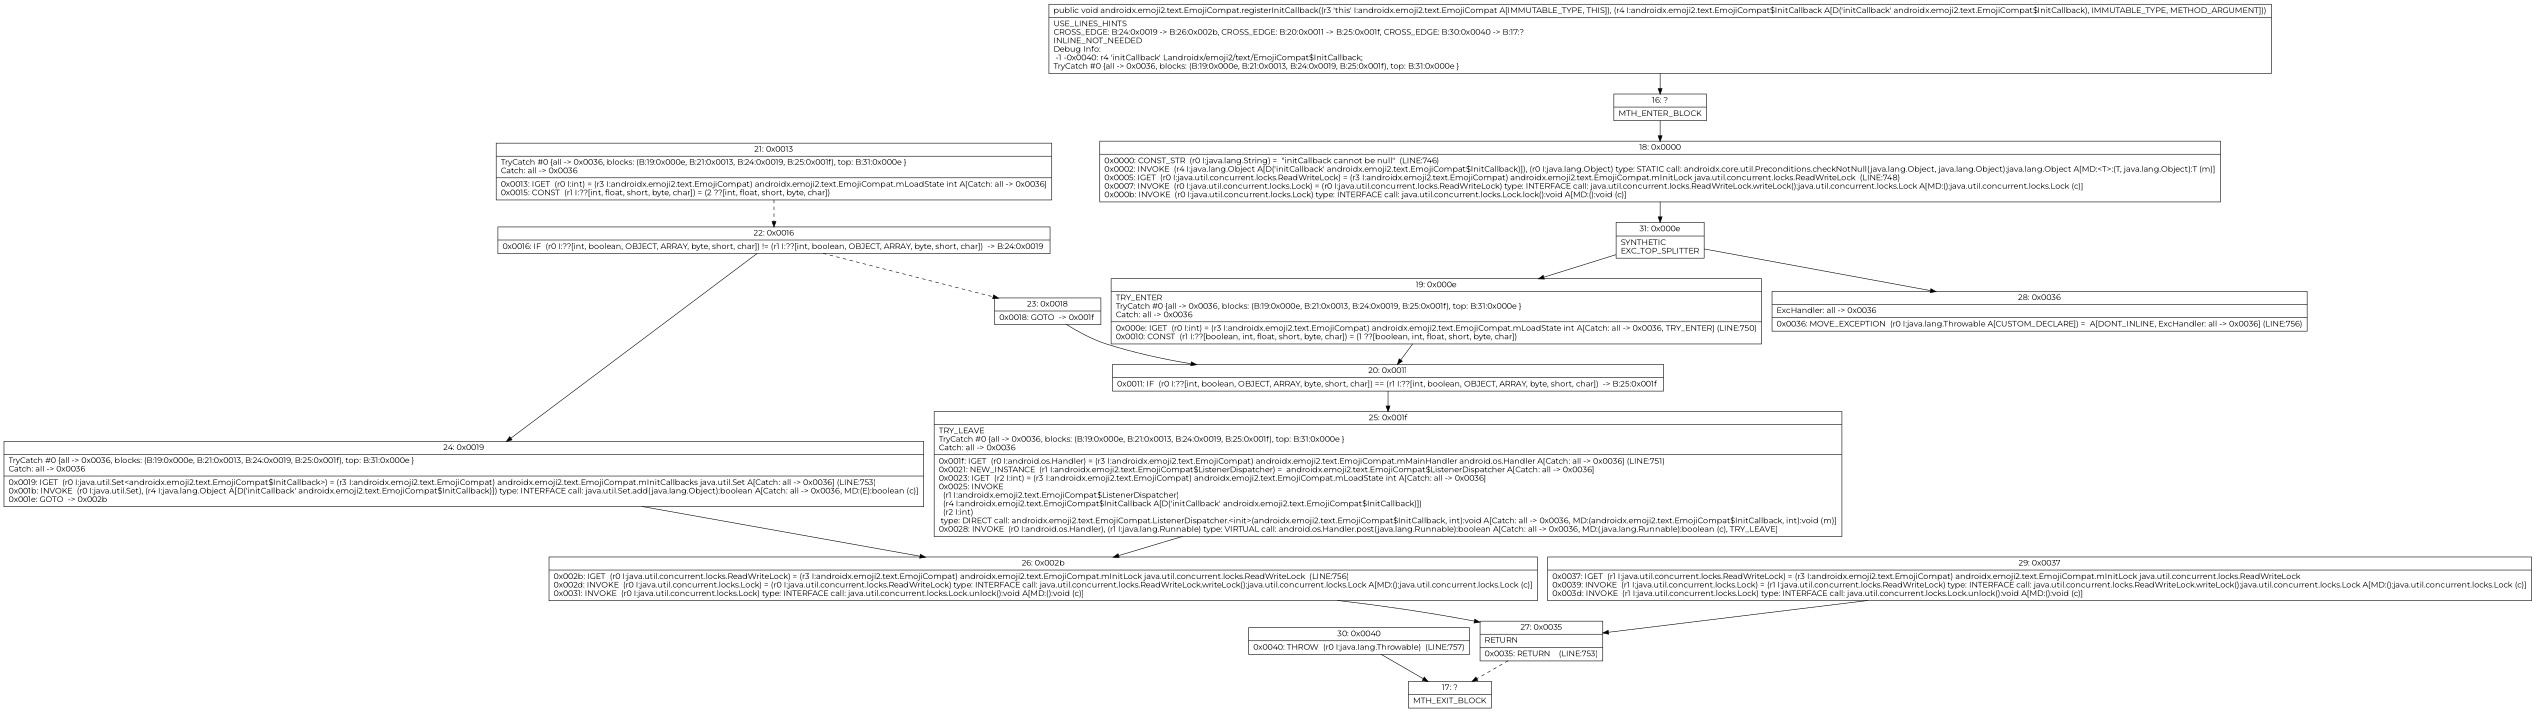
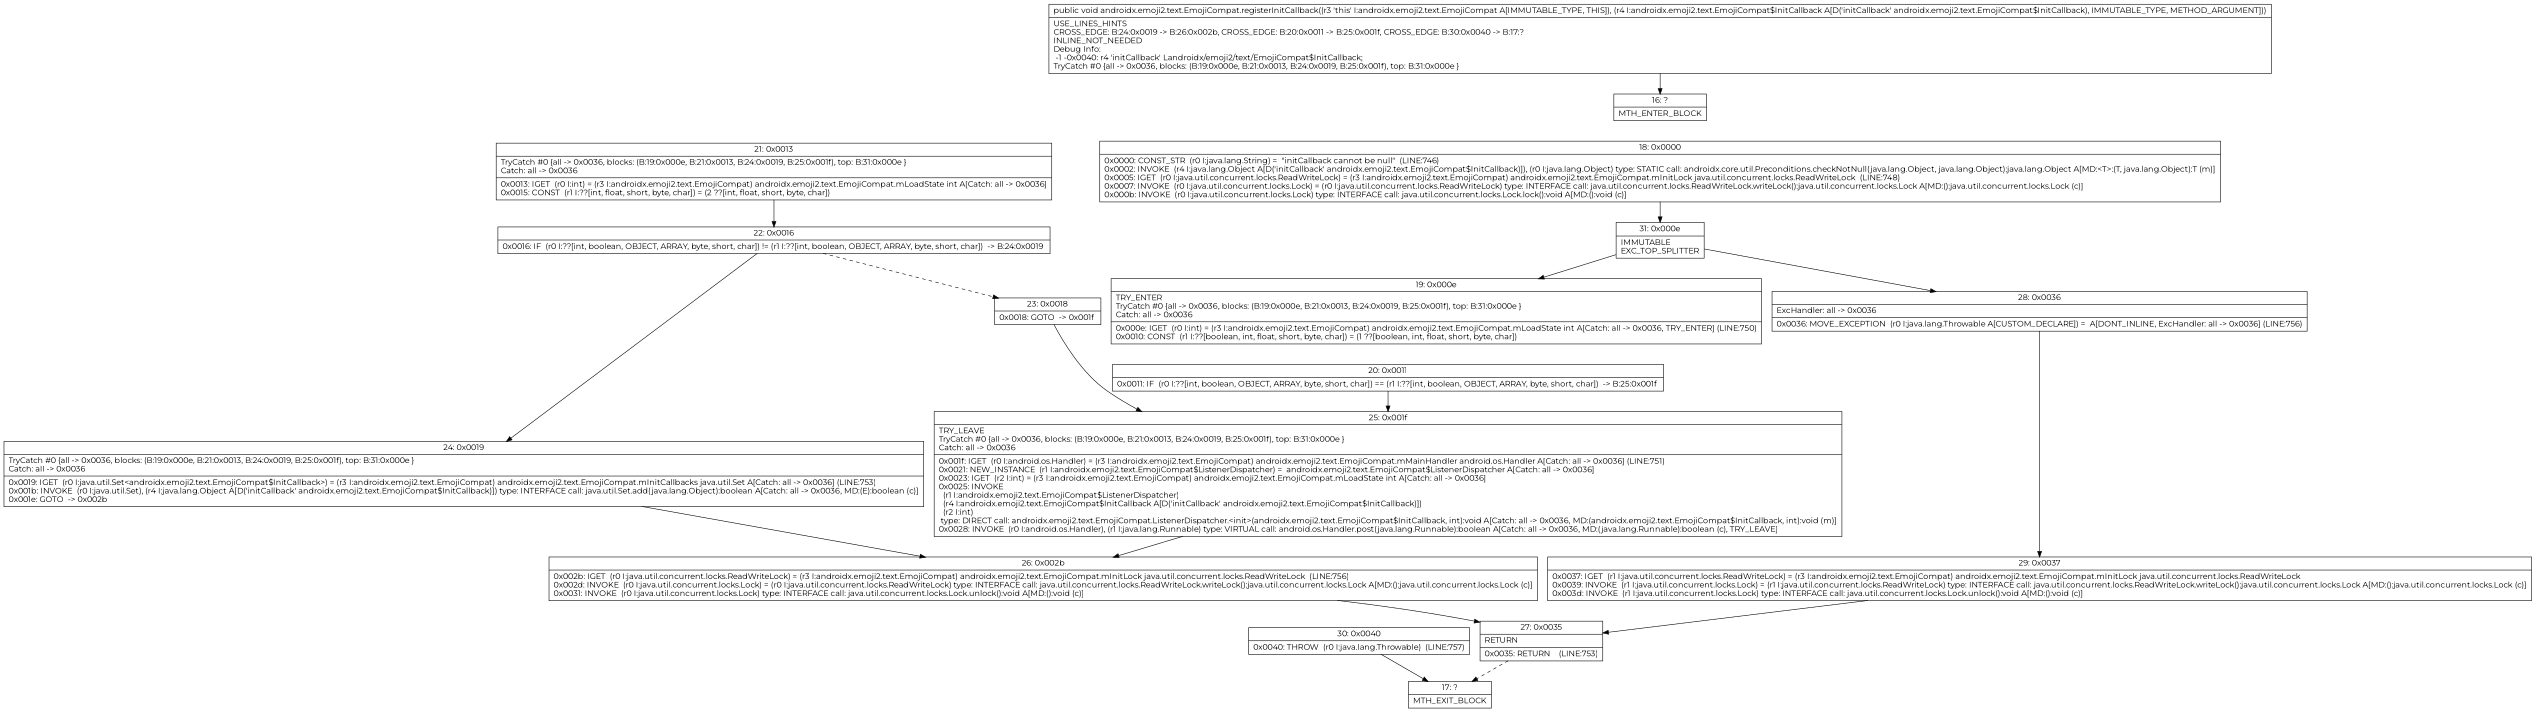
(1660, 128) -> none
(774, 211) -> (774, 211)
(1643, 243) -> (1646, 243)
(1127, 350) -> (1088, 374)
(1407, 352) -> none
none -> (2040, 441)
